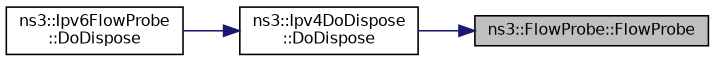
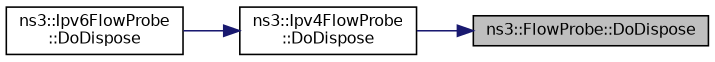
(329, 31) -> (328, 31)
(592, 31) -> (591, 31)
